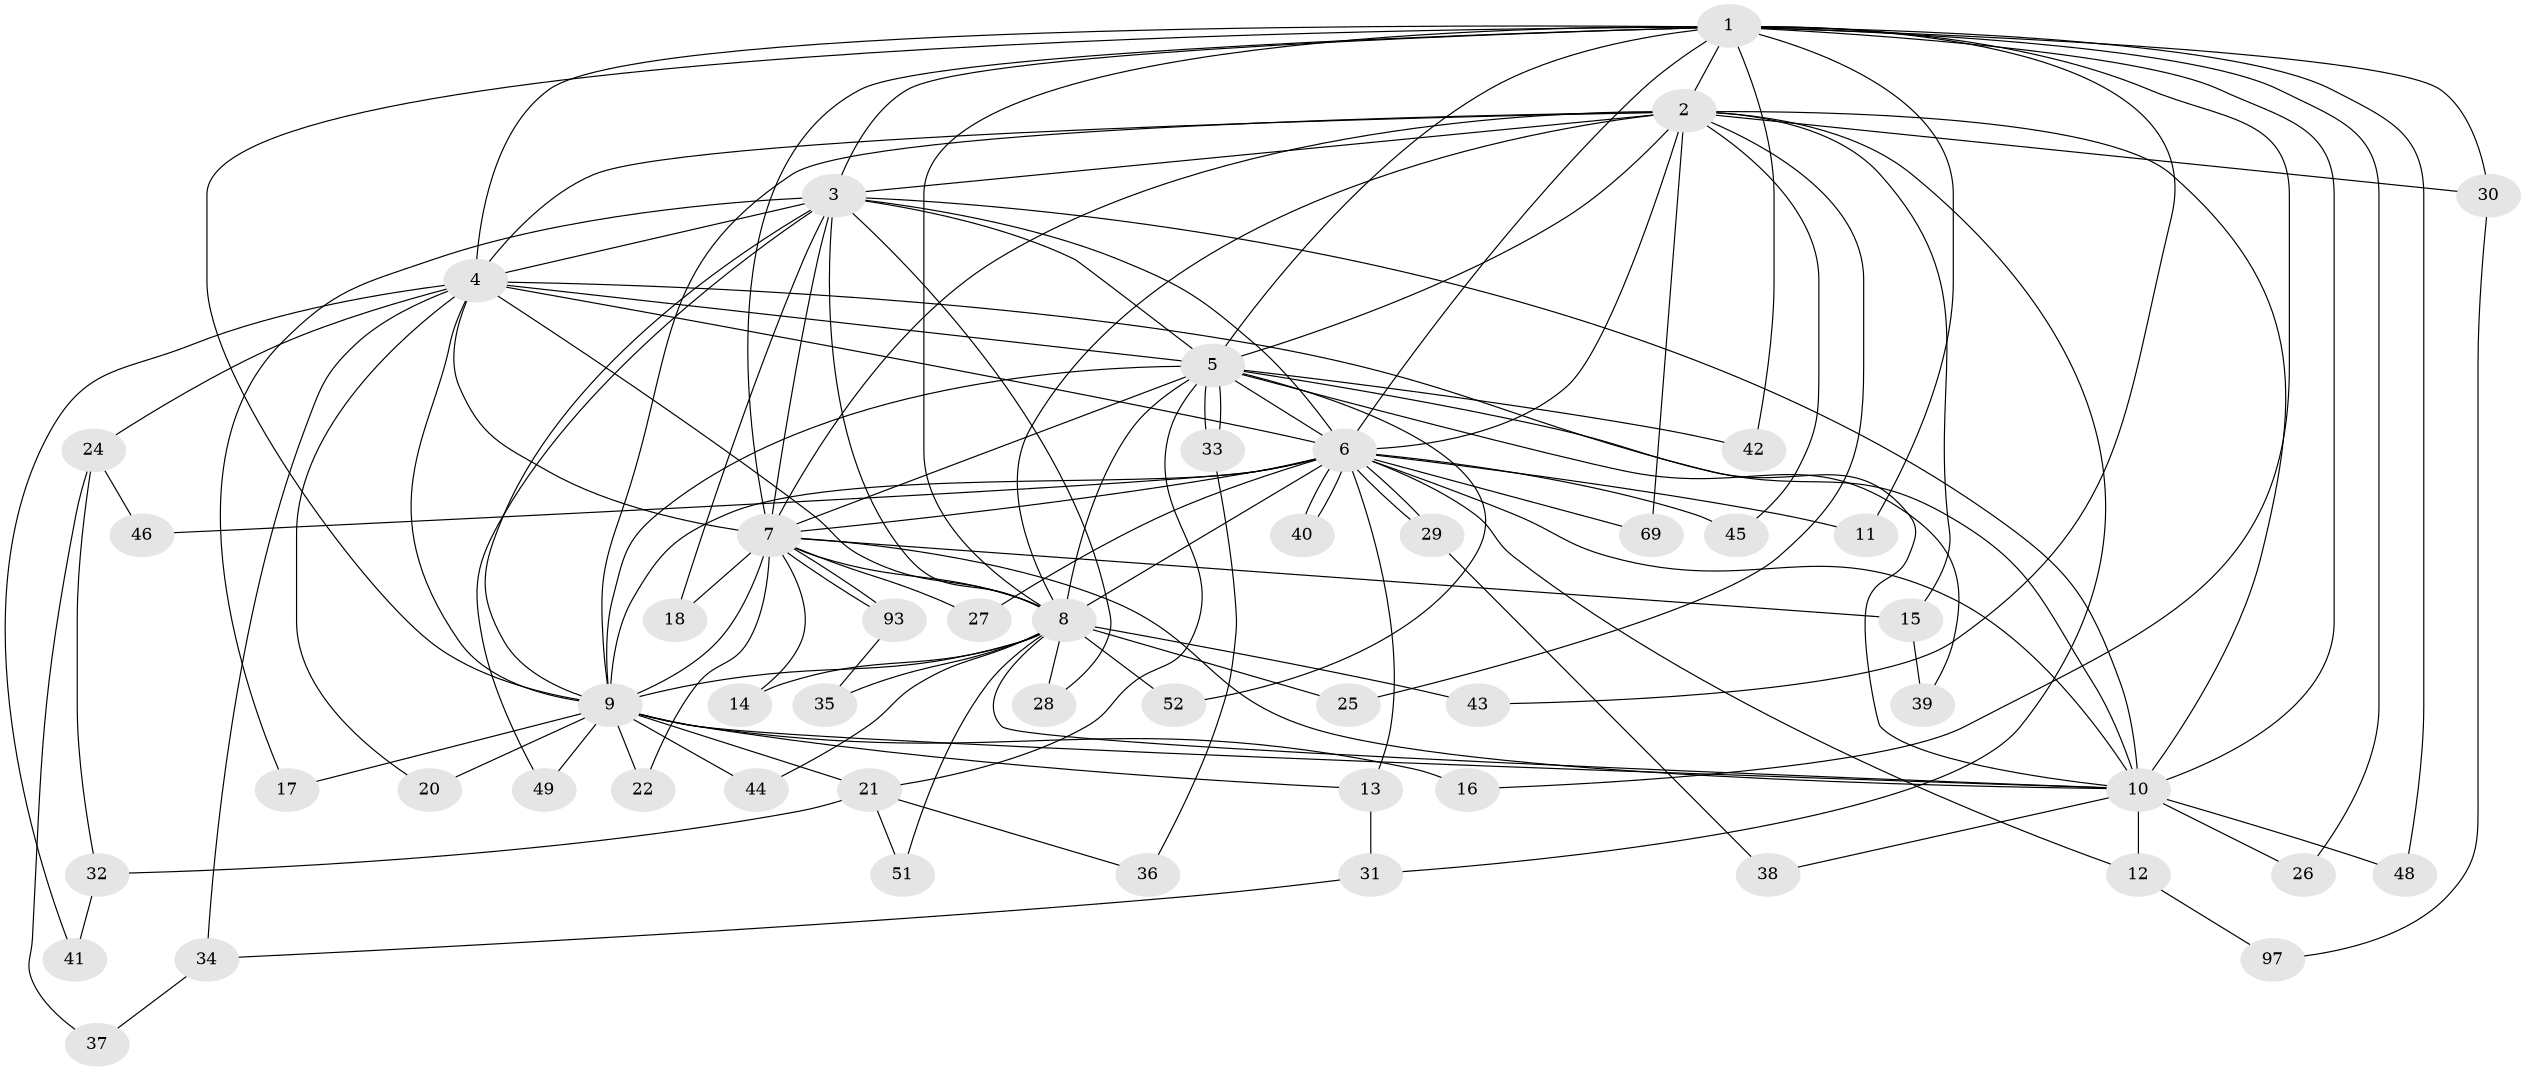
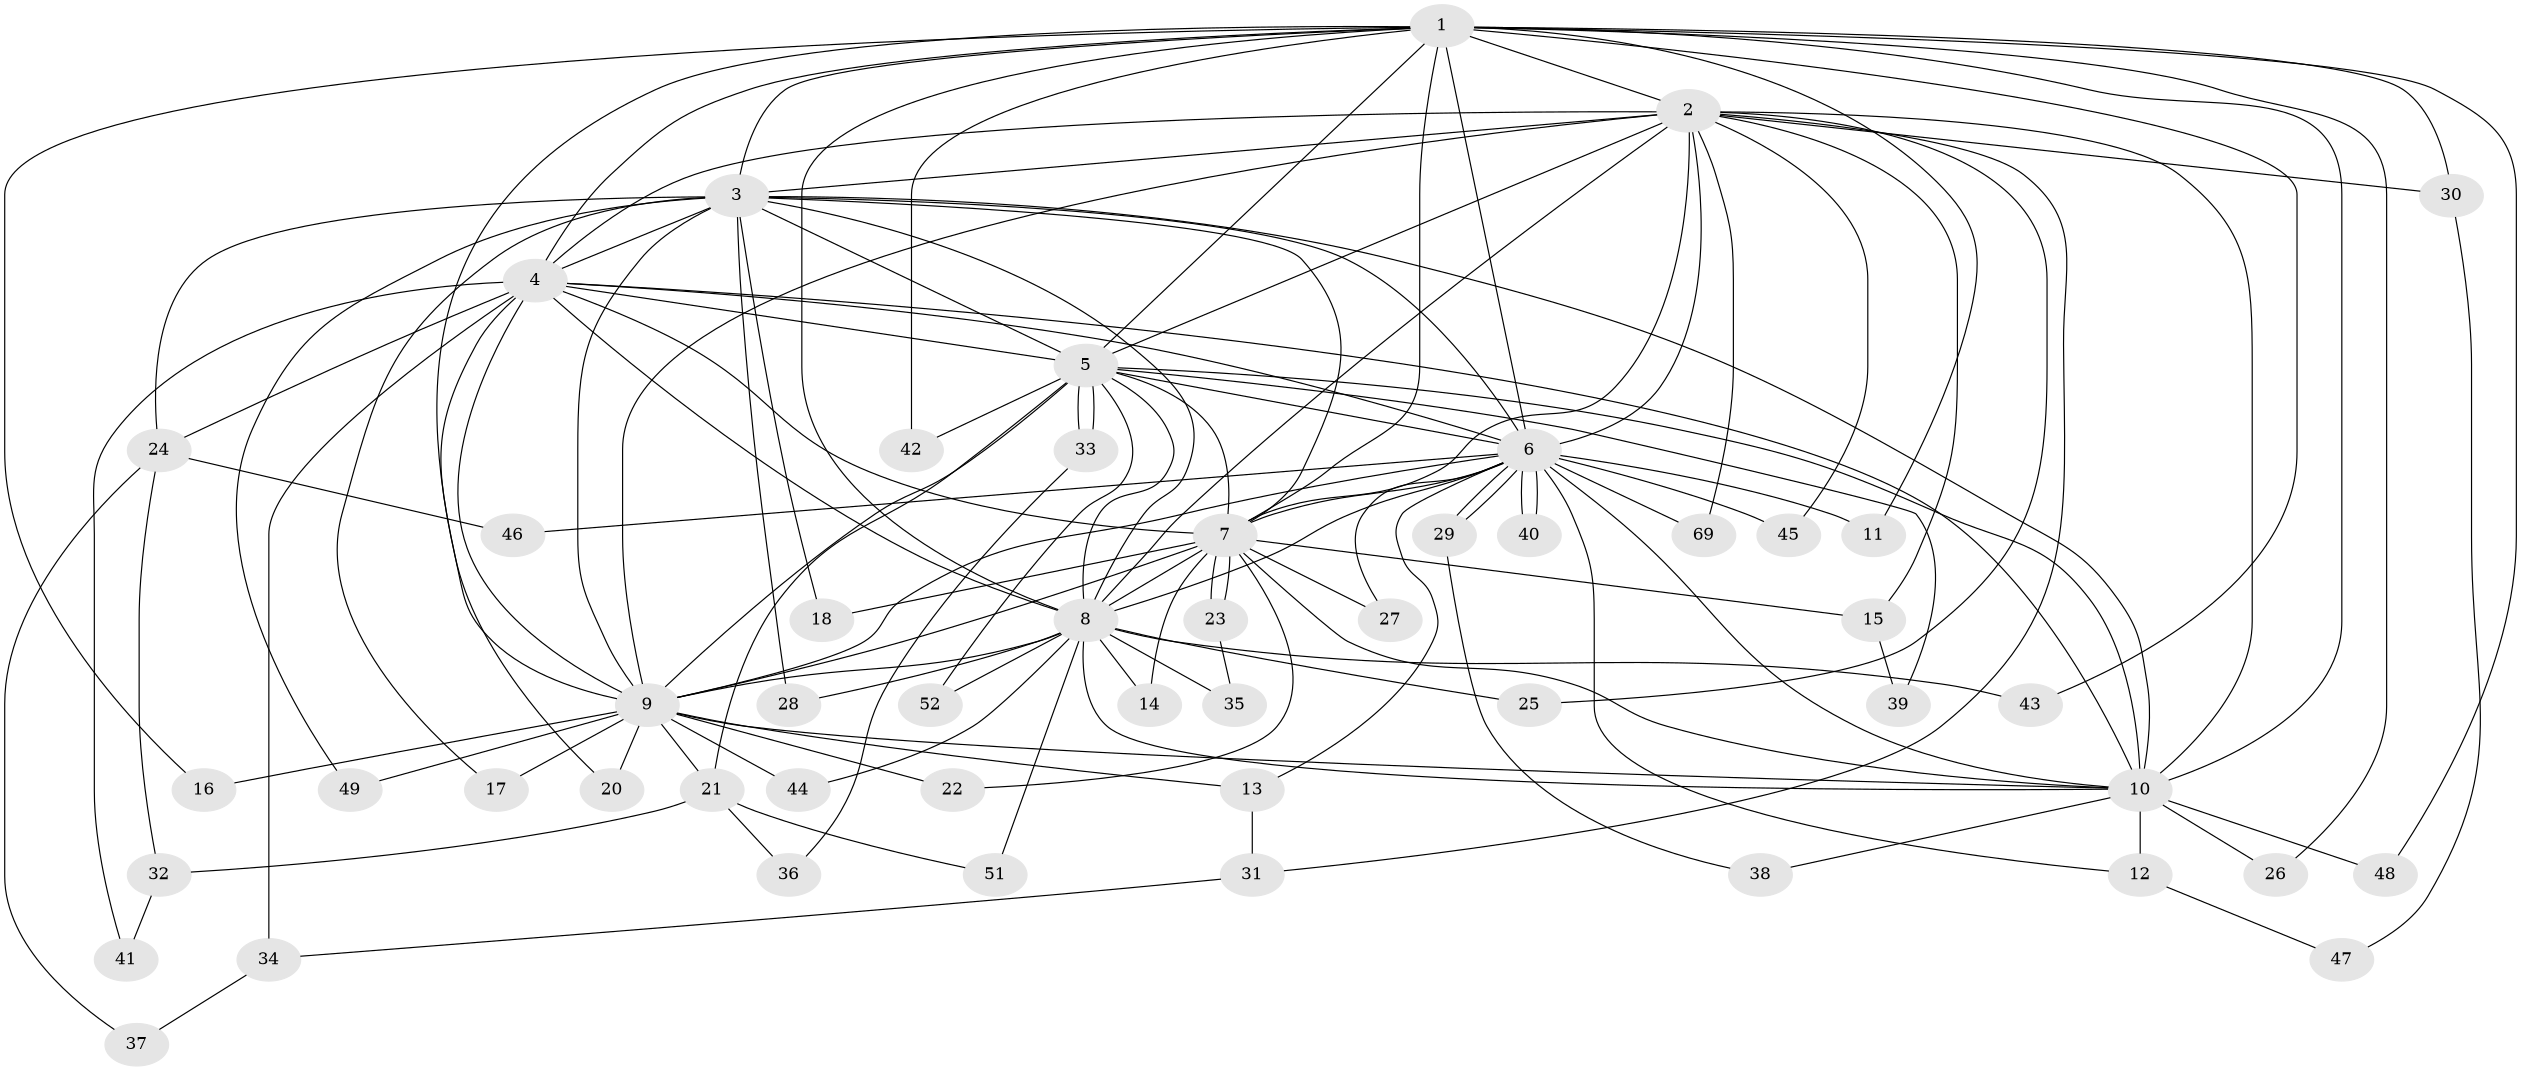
none -> (361, 217)
(894, 620) -> (1216, 620)
(2273, 960) -> (2342, 960)
